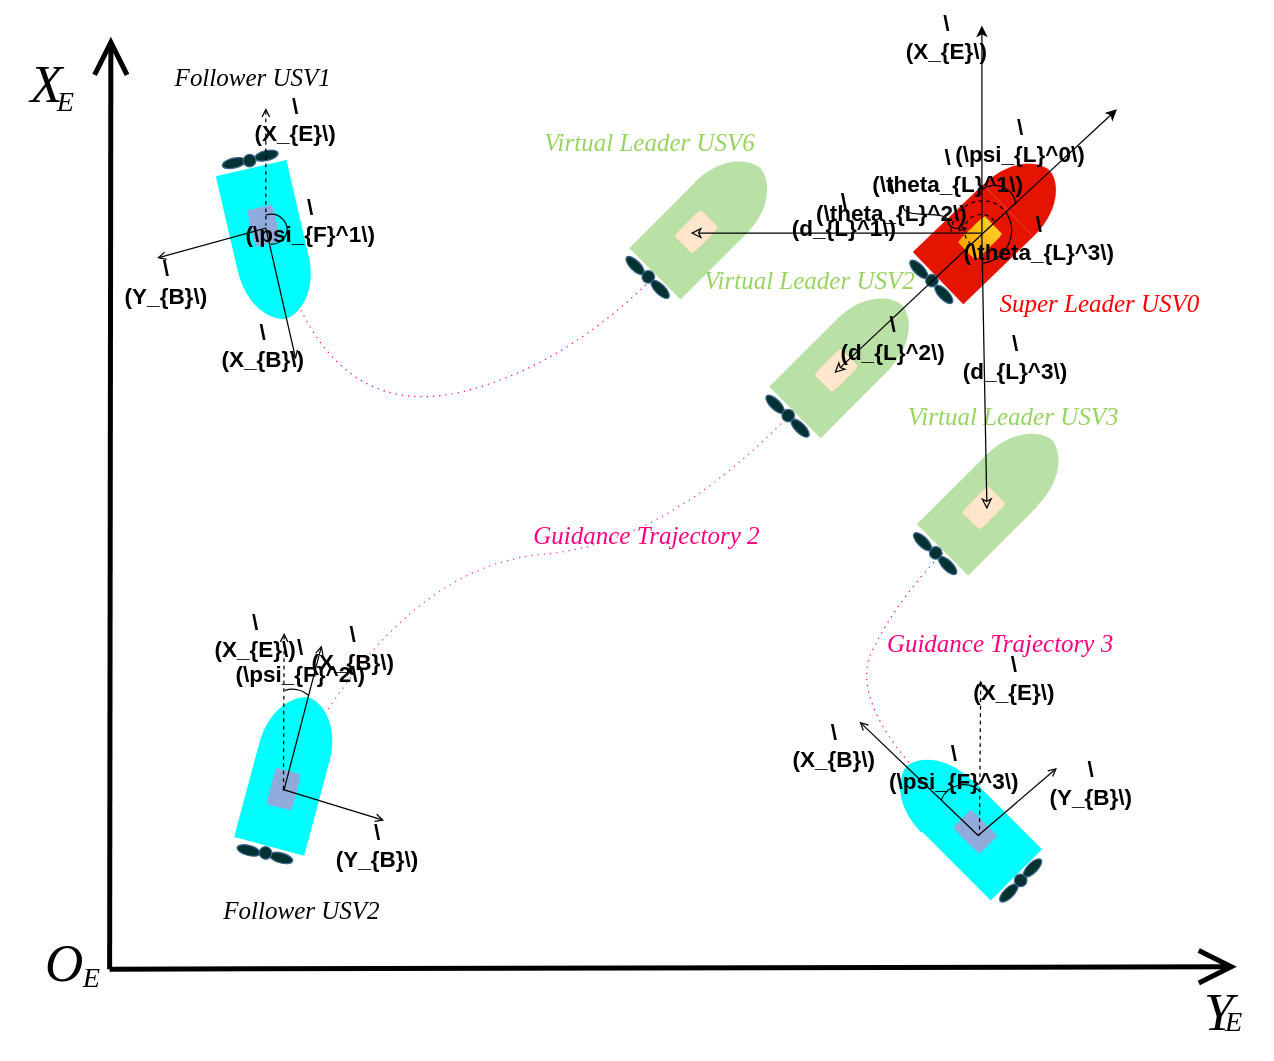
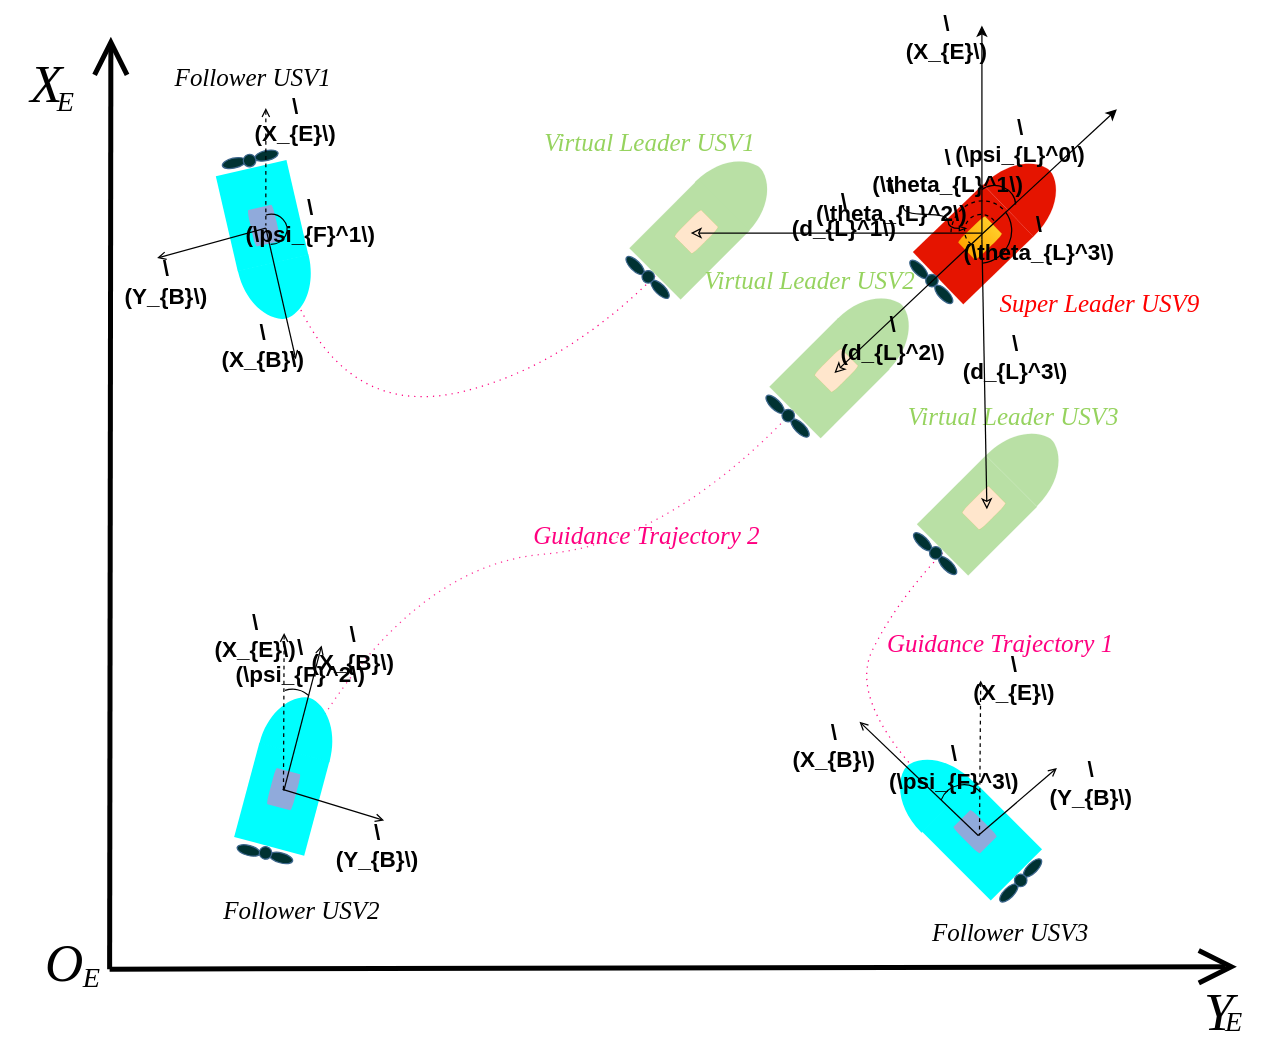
(650, 143) -> (650, 143)
(1100, 306) -> (1100, 306)
(1001, 646) -> (1001, 646)
none -> (1010, 934)
